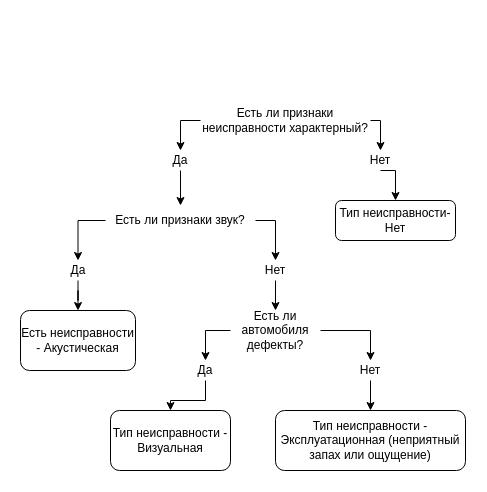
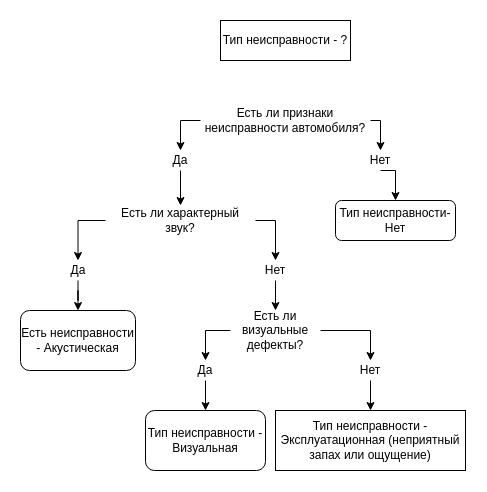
none -> (286, 41)
(286, 121) -> (286, 121)
(181, 221) -> (181, 221)
(276, 331) -> (276, 331)
(171, 441) -> (206, 441)
(371, 441) -> (371, 441)
